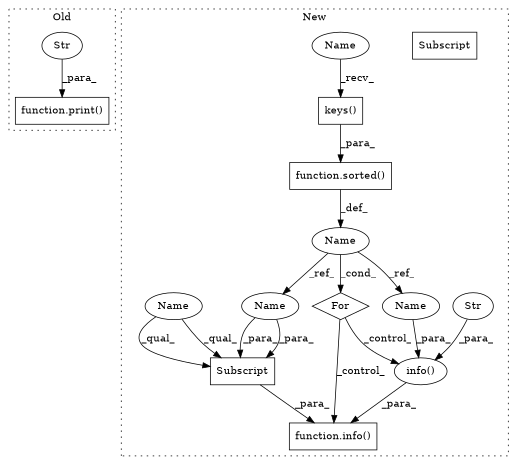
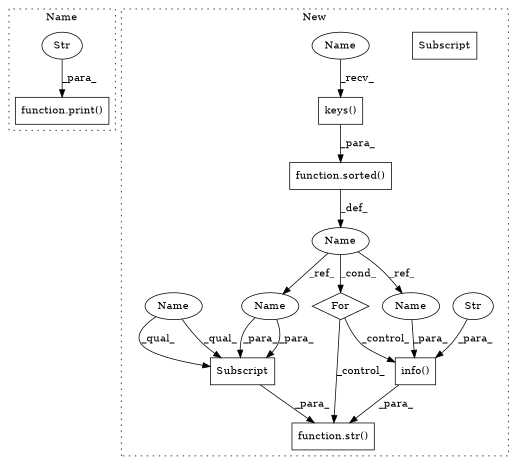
(62, 18) -> (62, 18)
(421, 371) -> (415, 371)
(333, 436) -> (333, 436)
